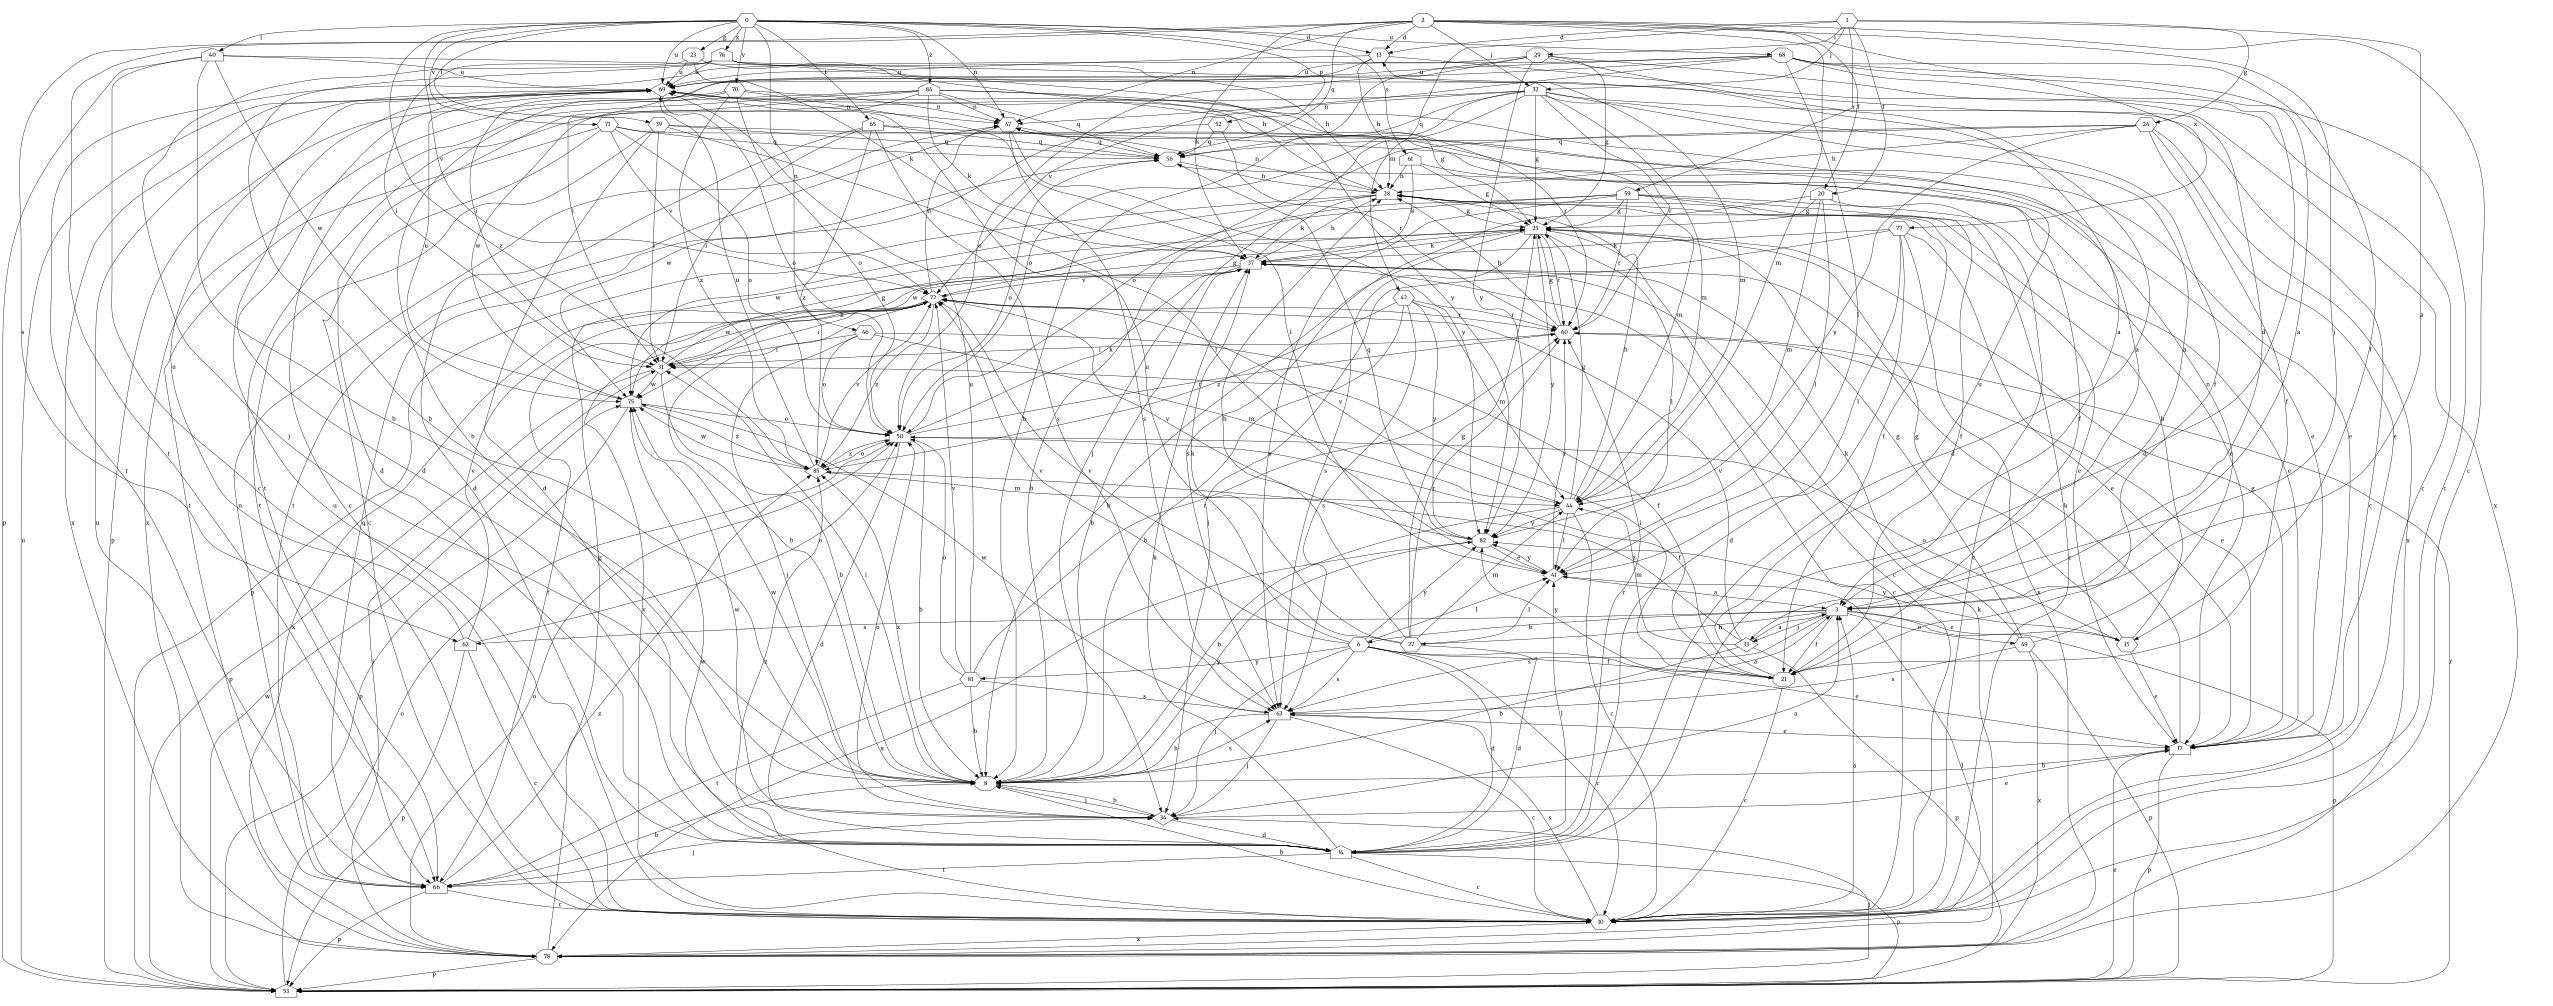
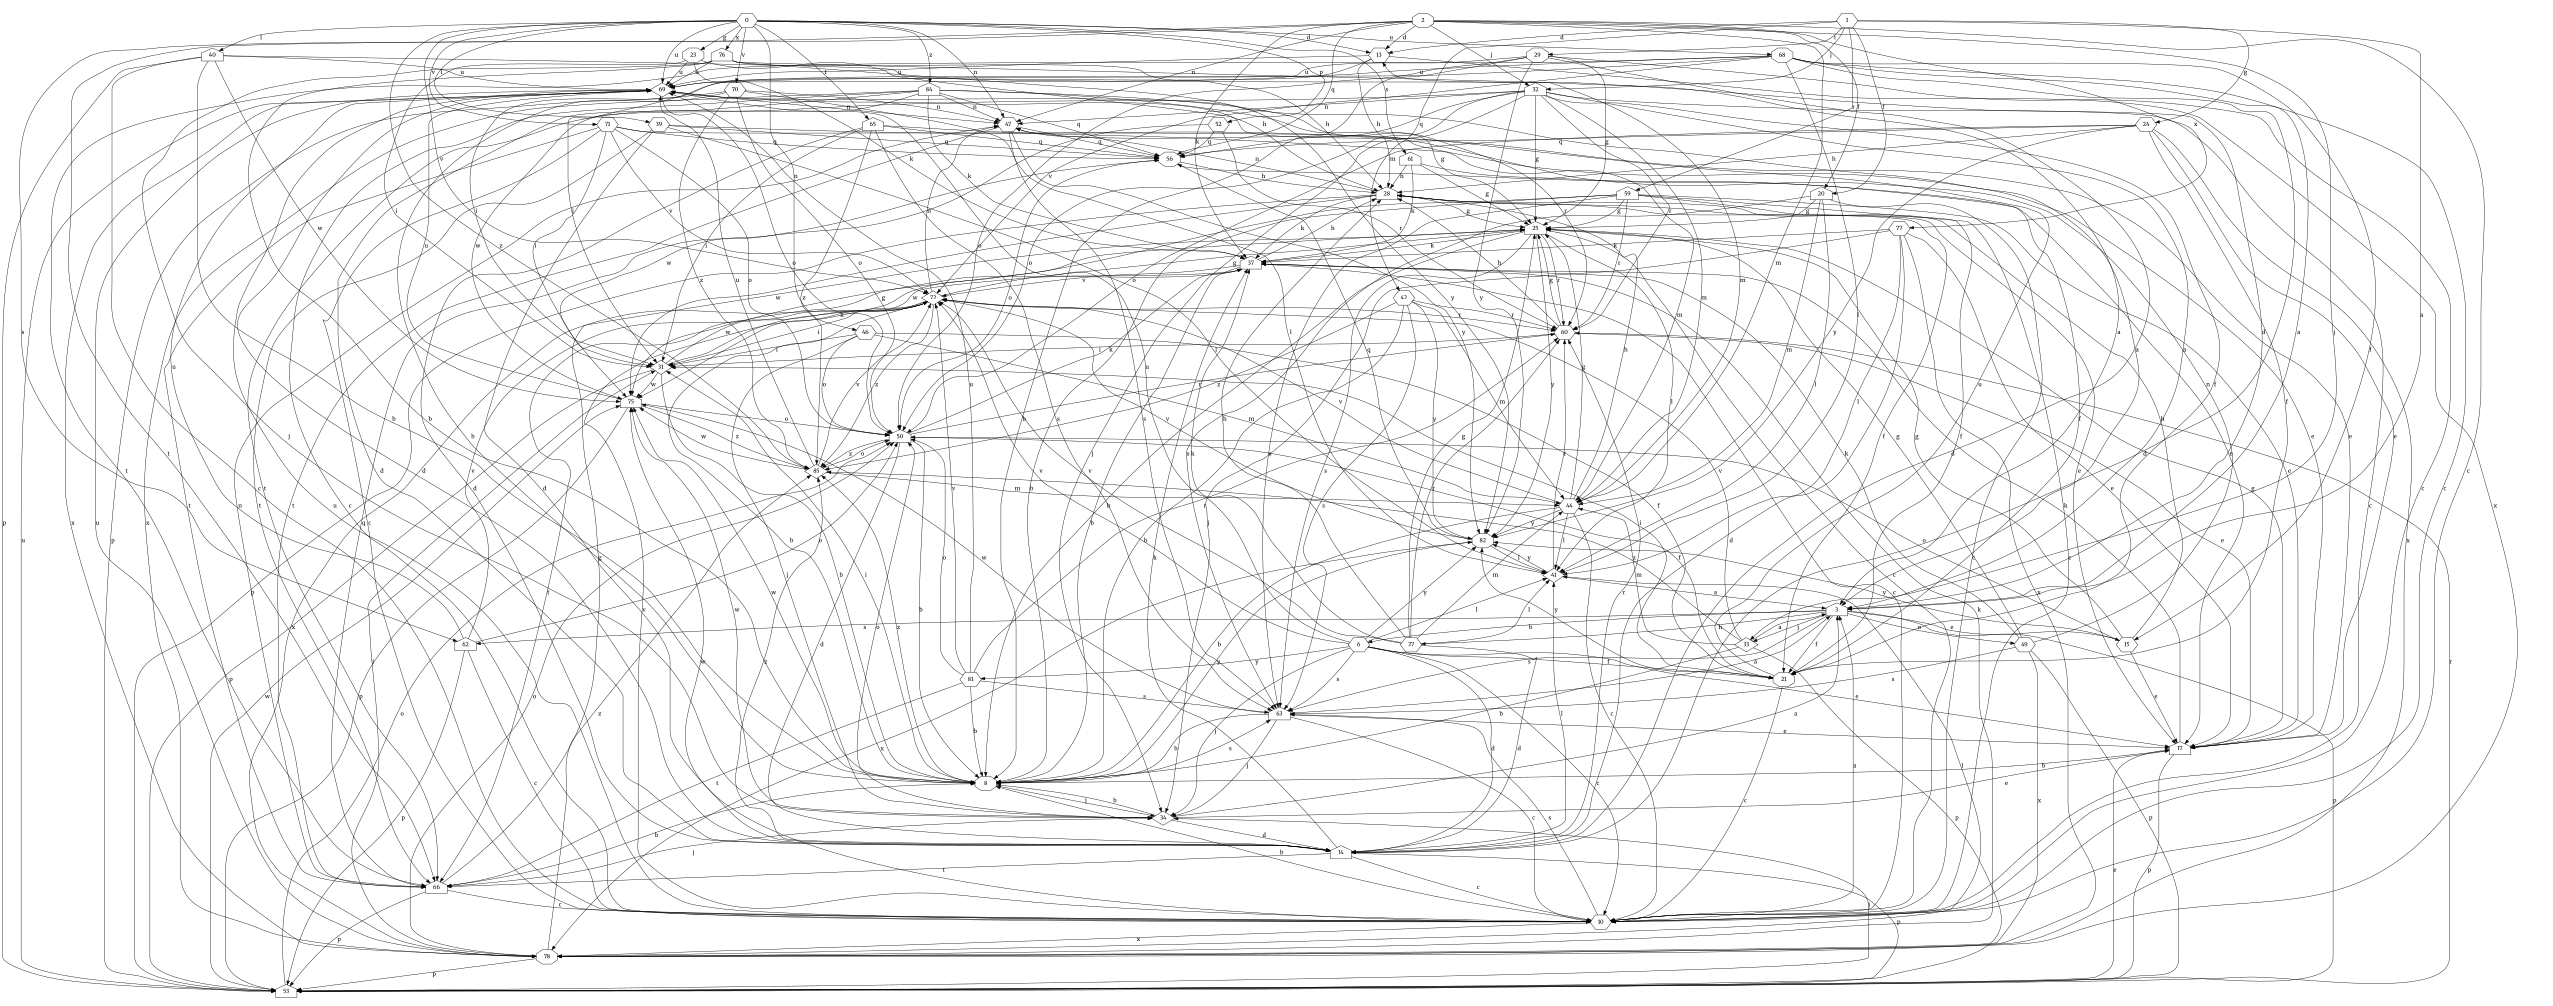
(653, 240) -> (534, 259)
(1519, 558) -> (1519, 558)
